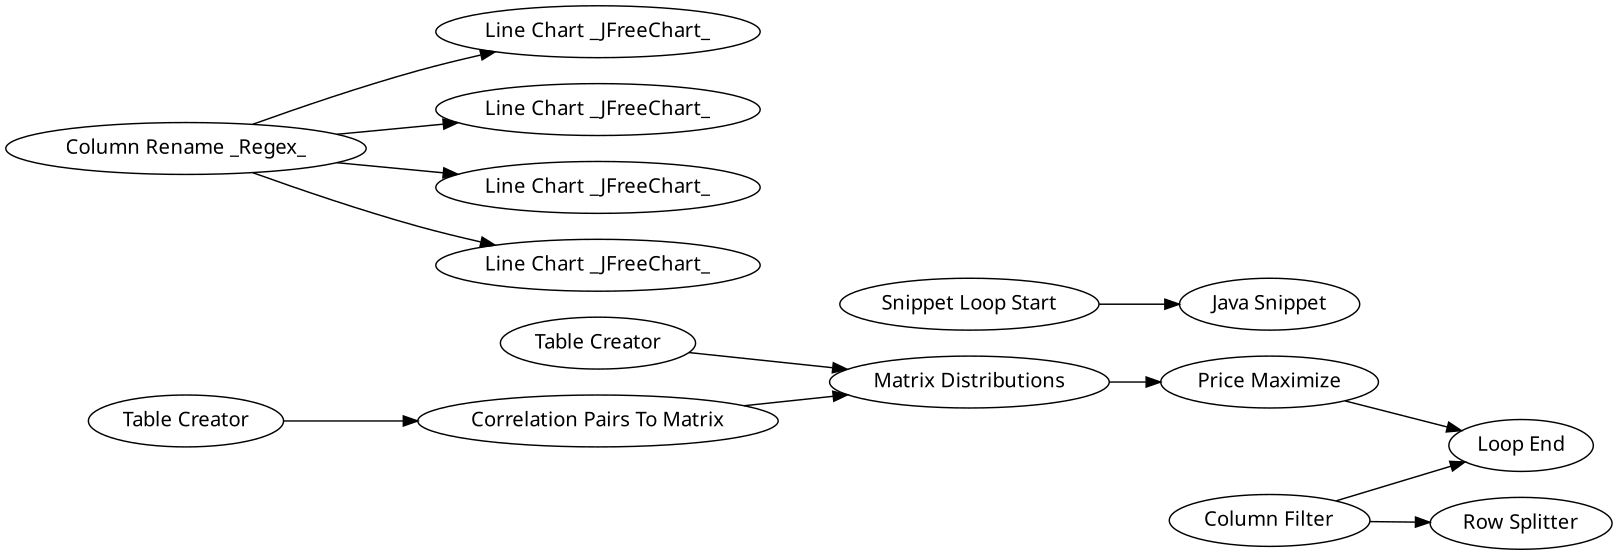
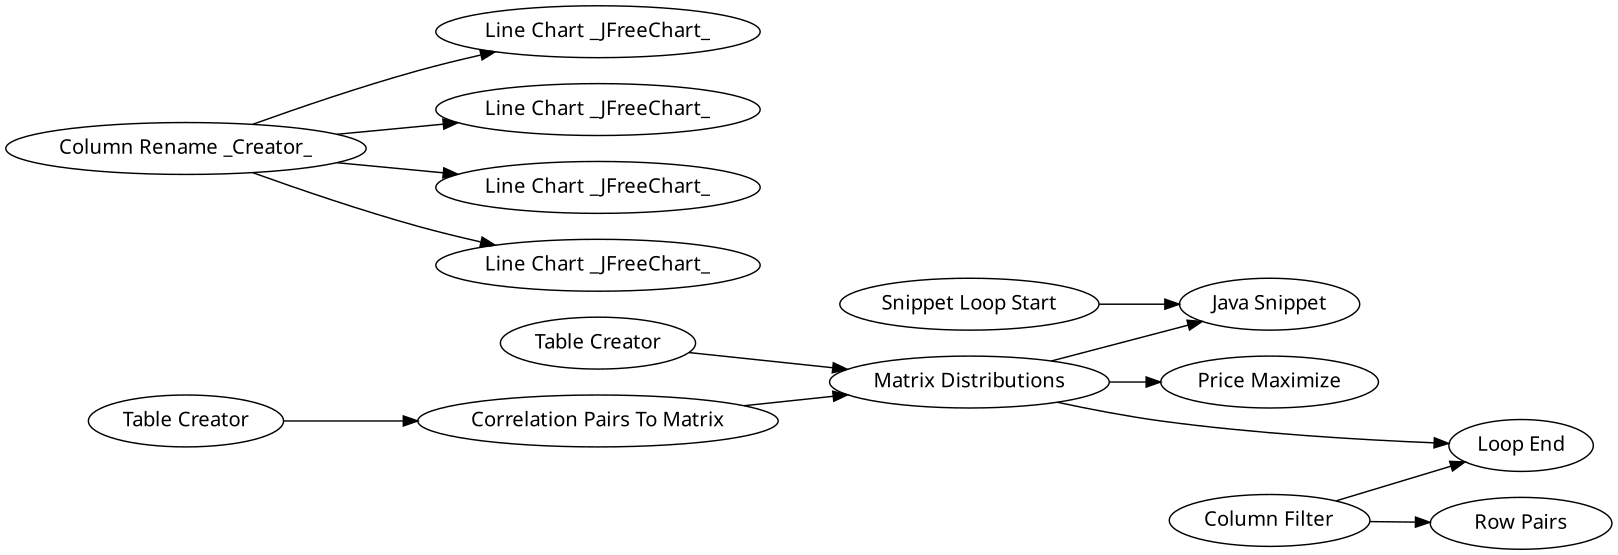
(186, 148) -> (186, 148)
none -> (1120, 343)
(1396, 414) -> (1245, 430)
(1521, 523) -> (1521, 523)
